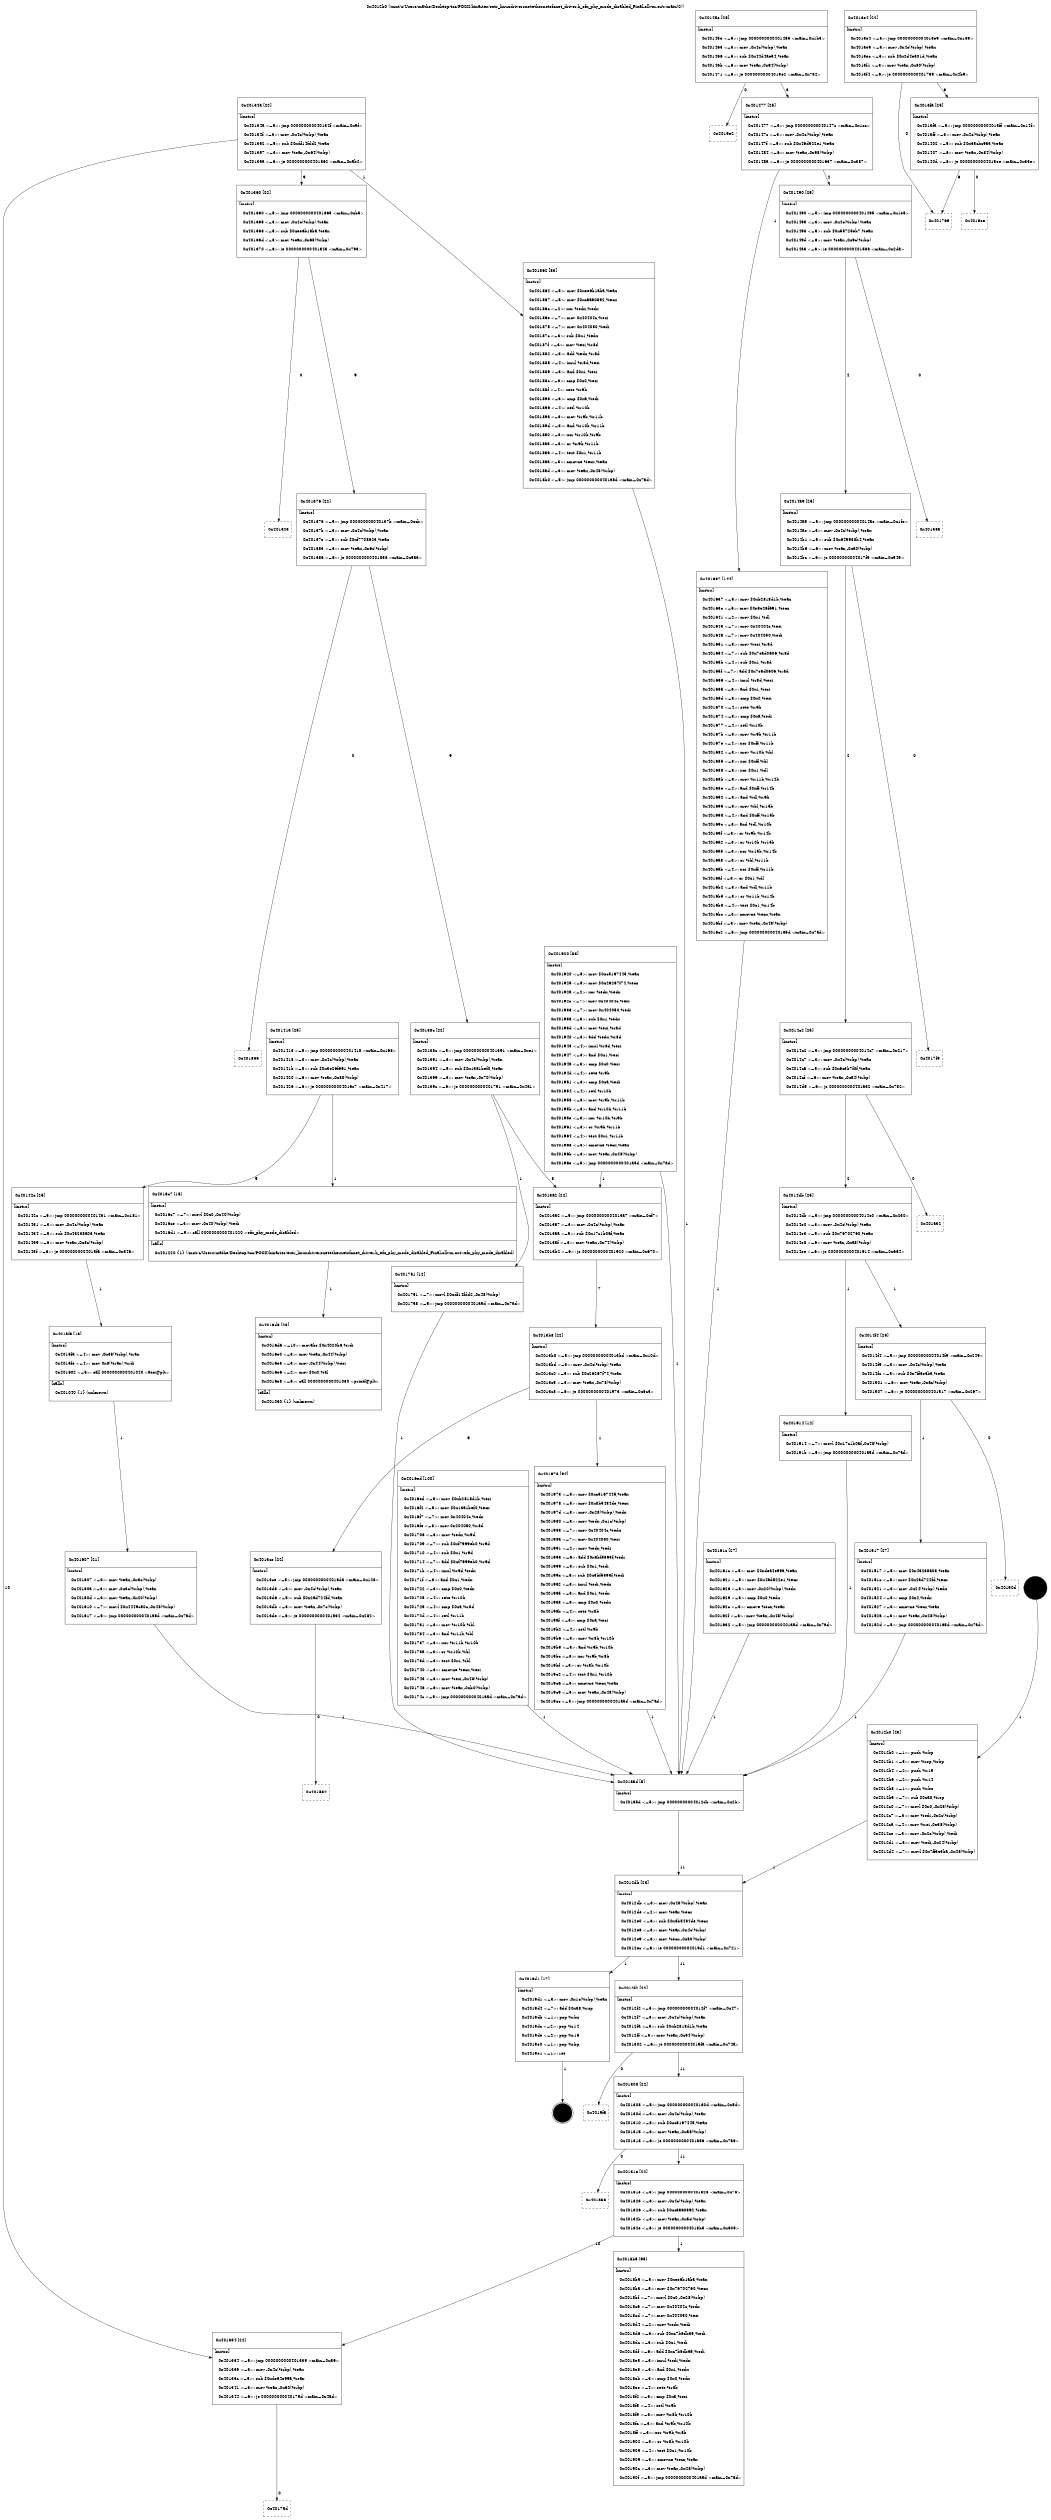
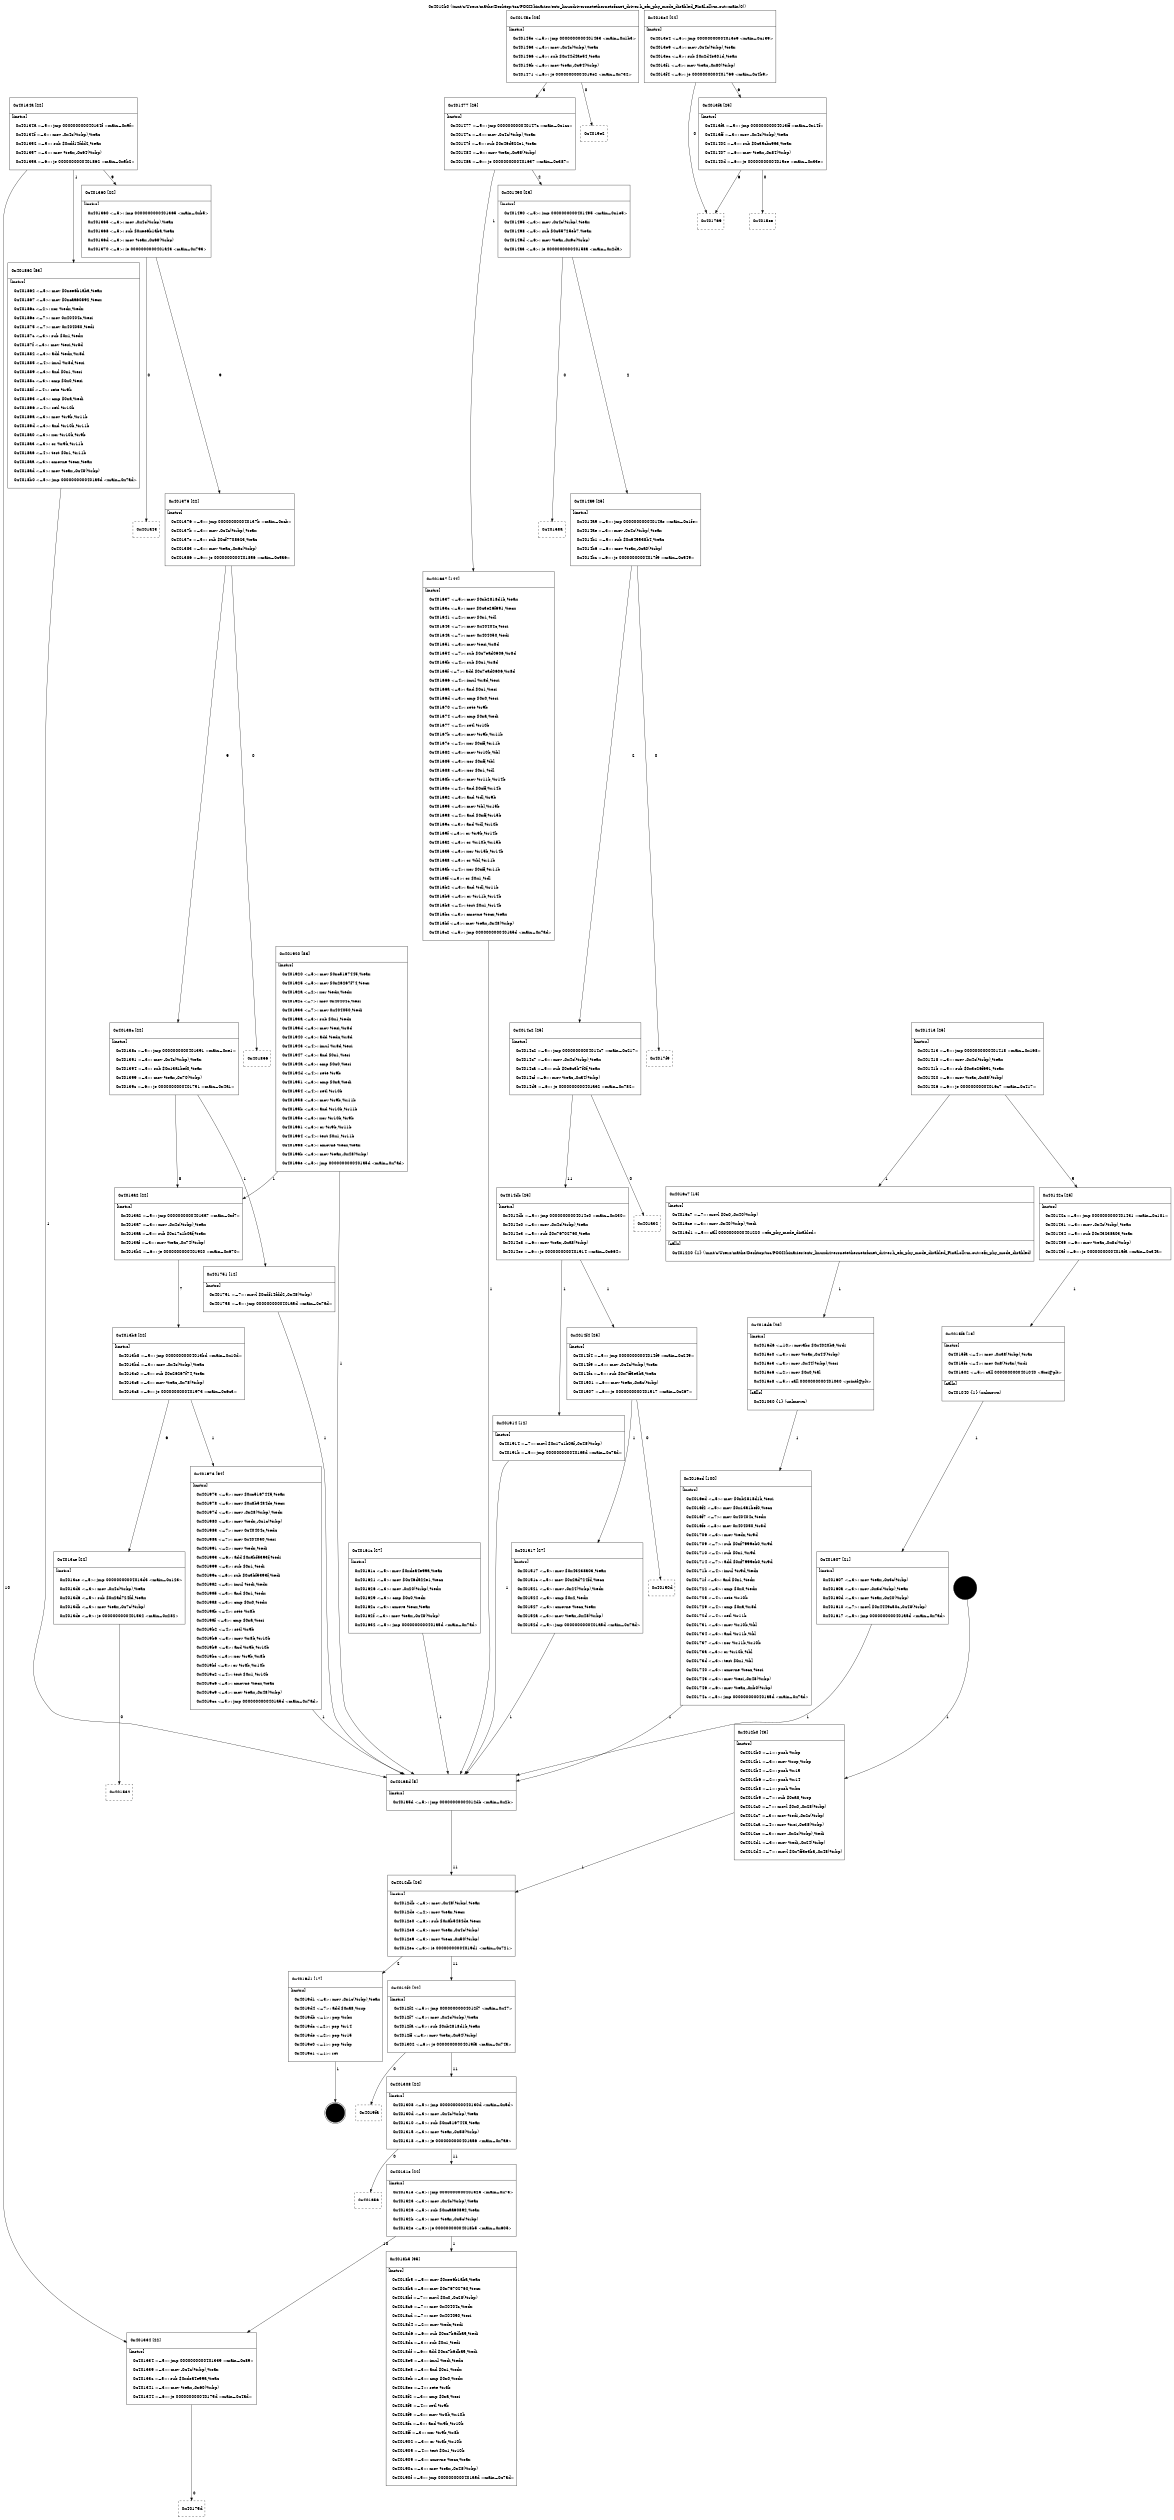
(848, 1179) -> (569, 1179)
none -> (789, 1439)
(625, 1964) -> (398, 1964)
